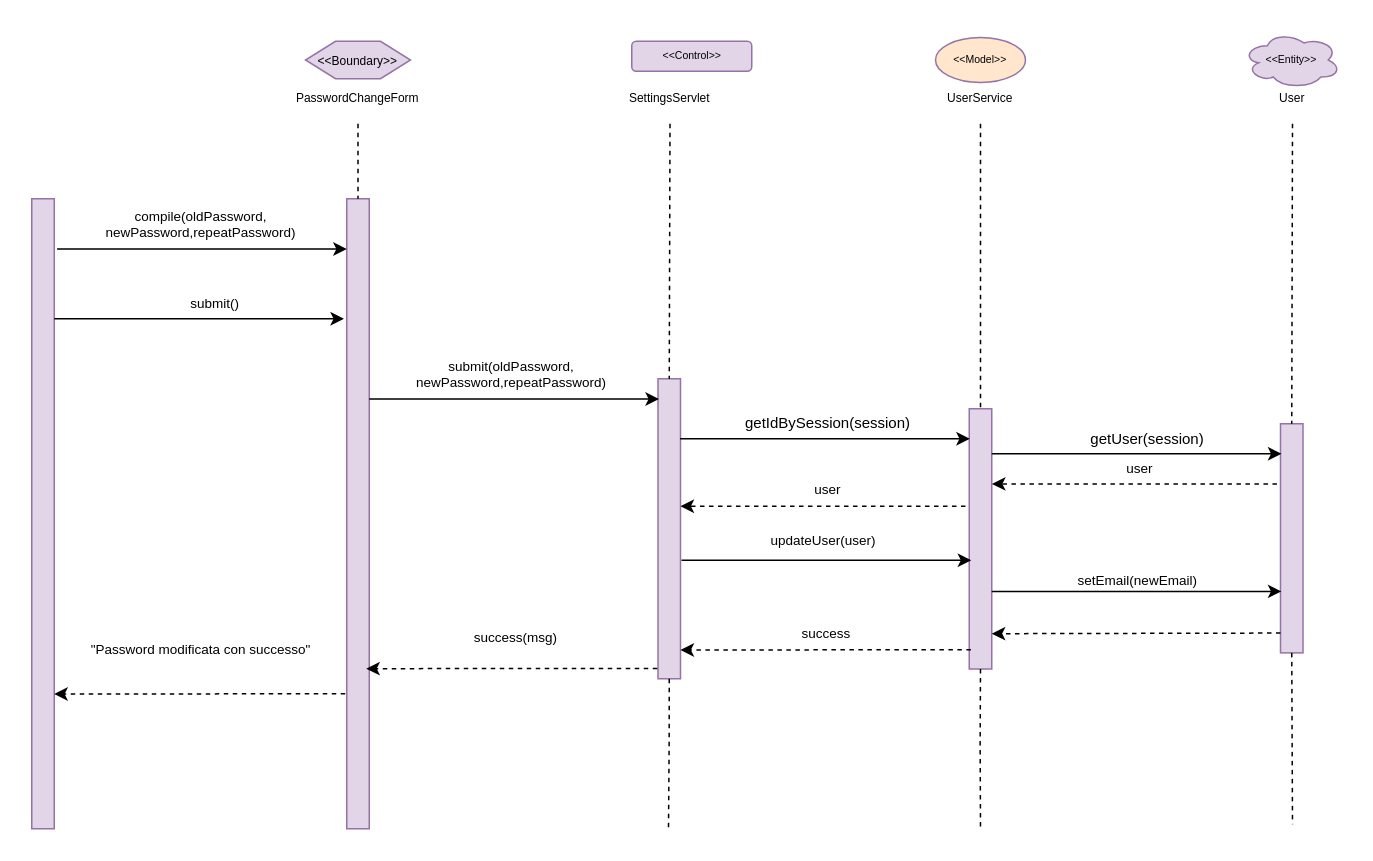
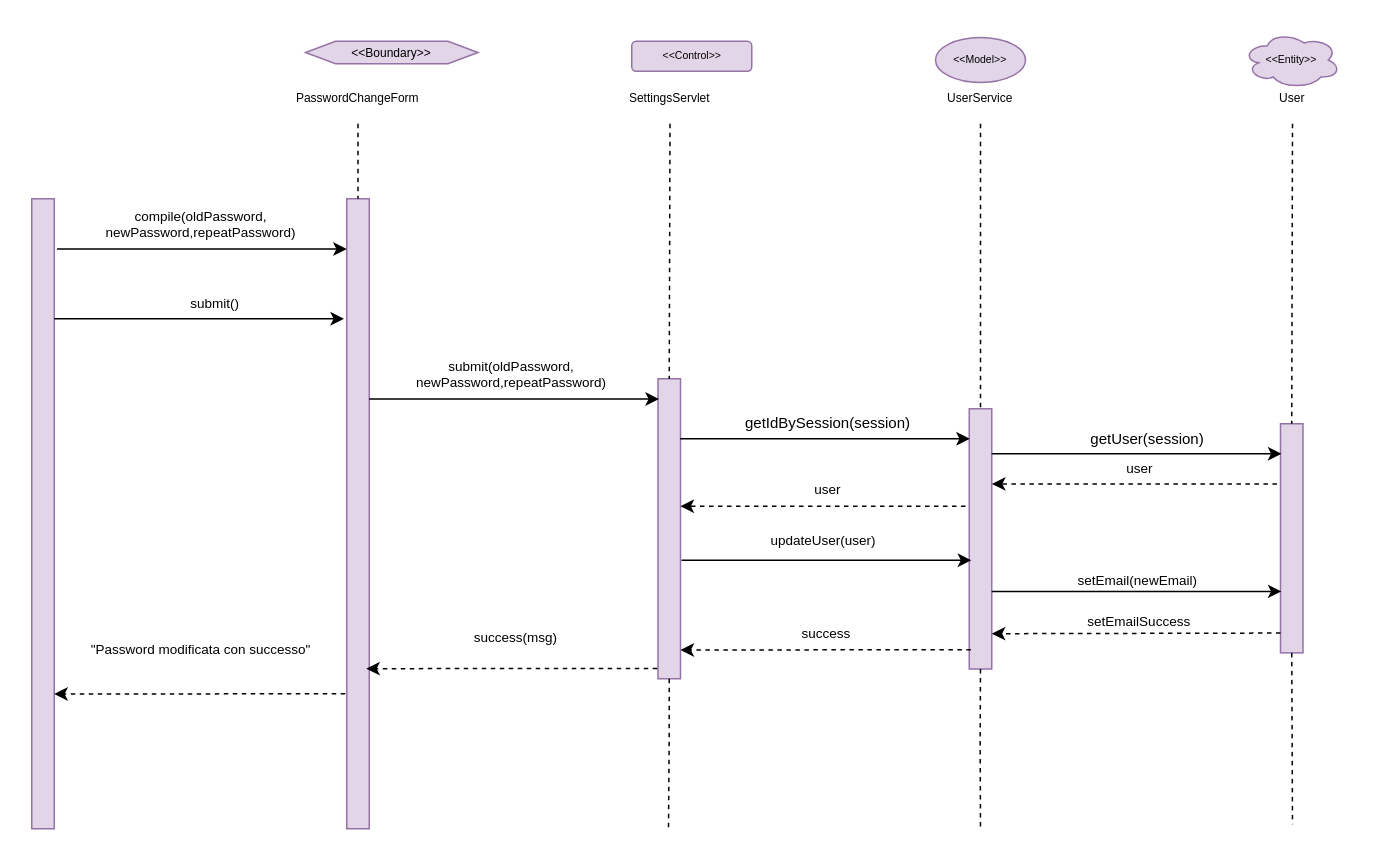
(358, 60) -> (392, 53)
(980, 60) -> (980, 60)
none -> (1139, 621)
